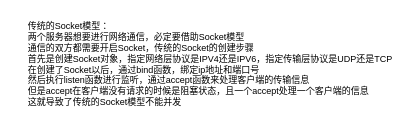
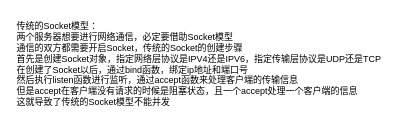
(218, 64) -> (207, 64)
